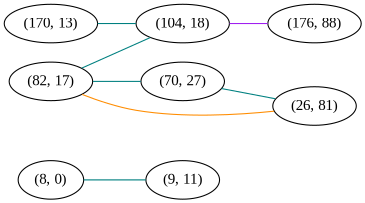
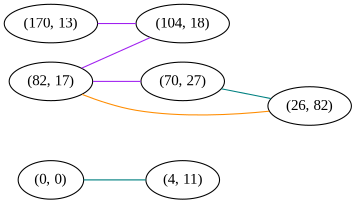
(117, 24) -> (117, 24)
(315, 24) -> none
(116, 53) -> (116, 53)
(117, 81) -> (117, 81)
(315, 106) -> (310, 106)
(51, 180) -> (51, 180)
(183, 180) -> (183, 180)
